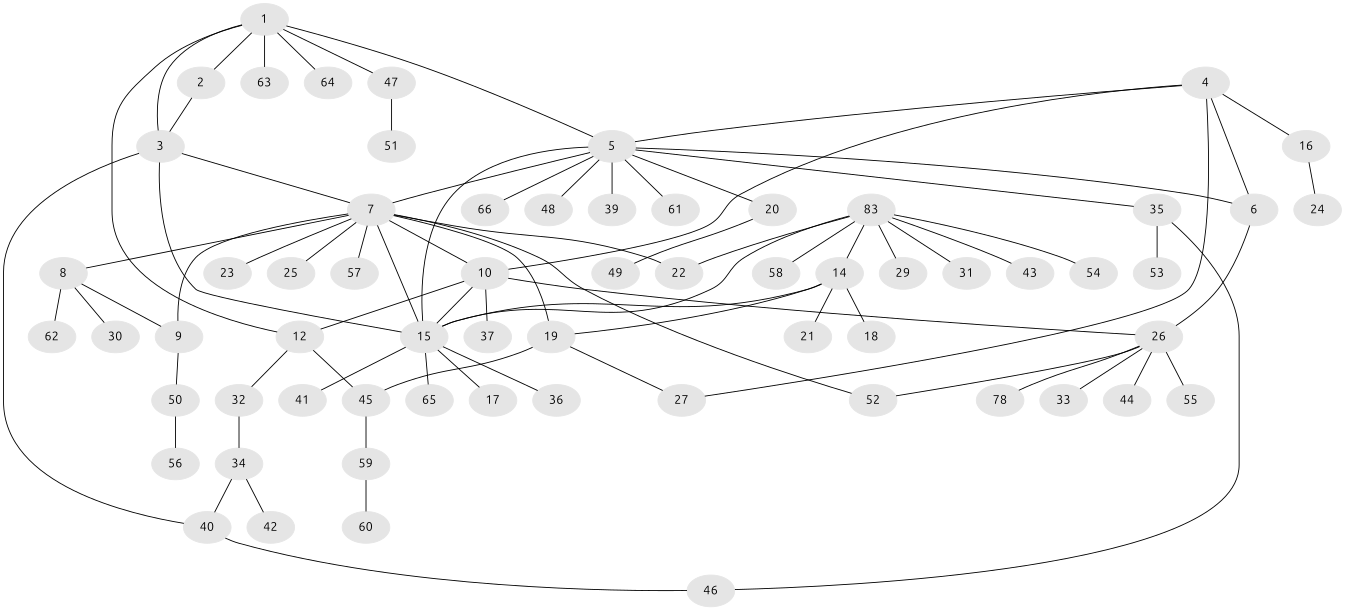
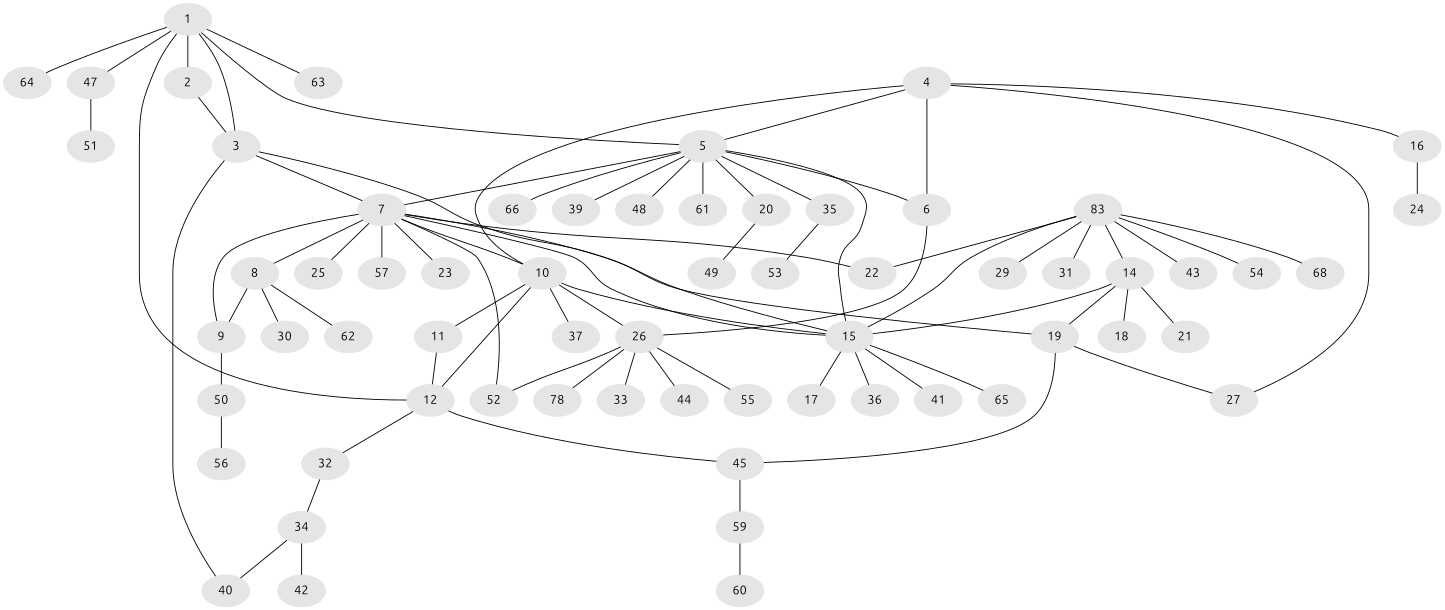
(776, 273) -> (1320, 273)
none -> (438, 337)
(711, 591) -> none
